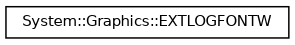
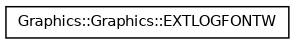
(147, 22) -> (147, 22)
